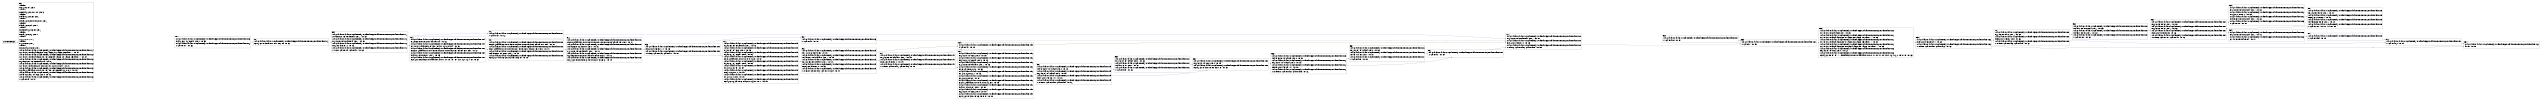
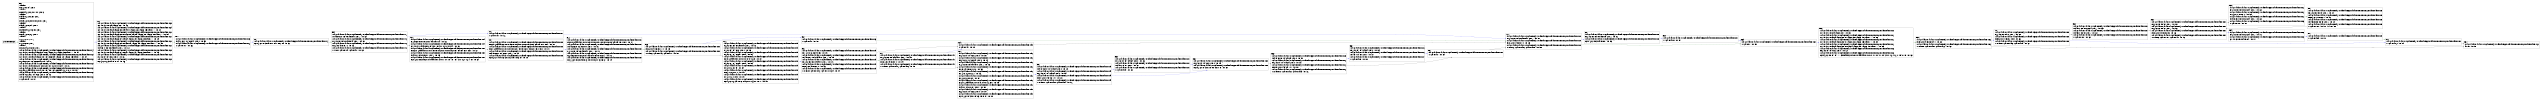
none -> (1622, 38)
(2317, 38) -> (2317, 38)
none -> (134, 42)
